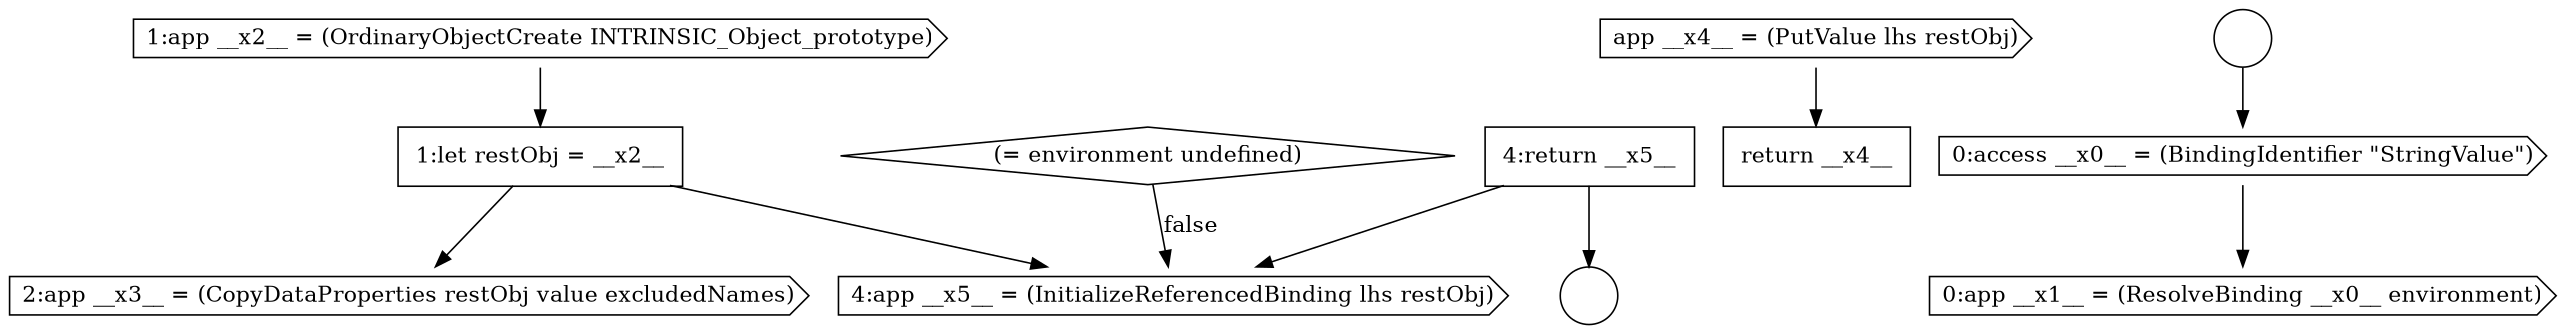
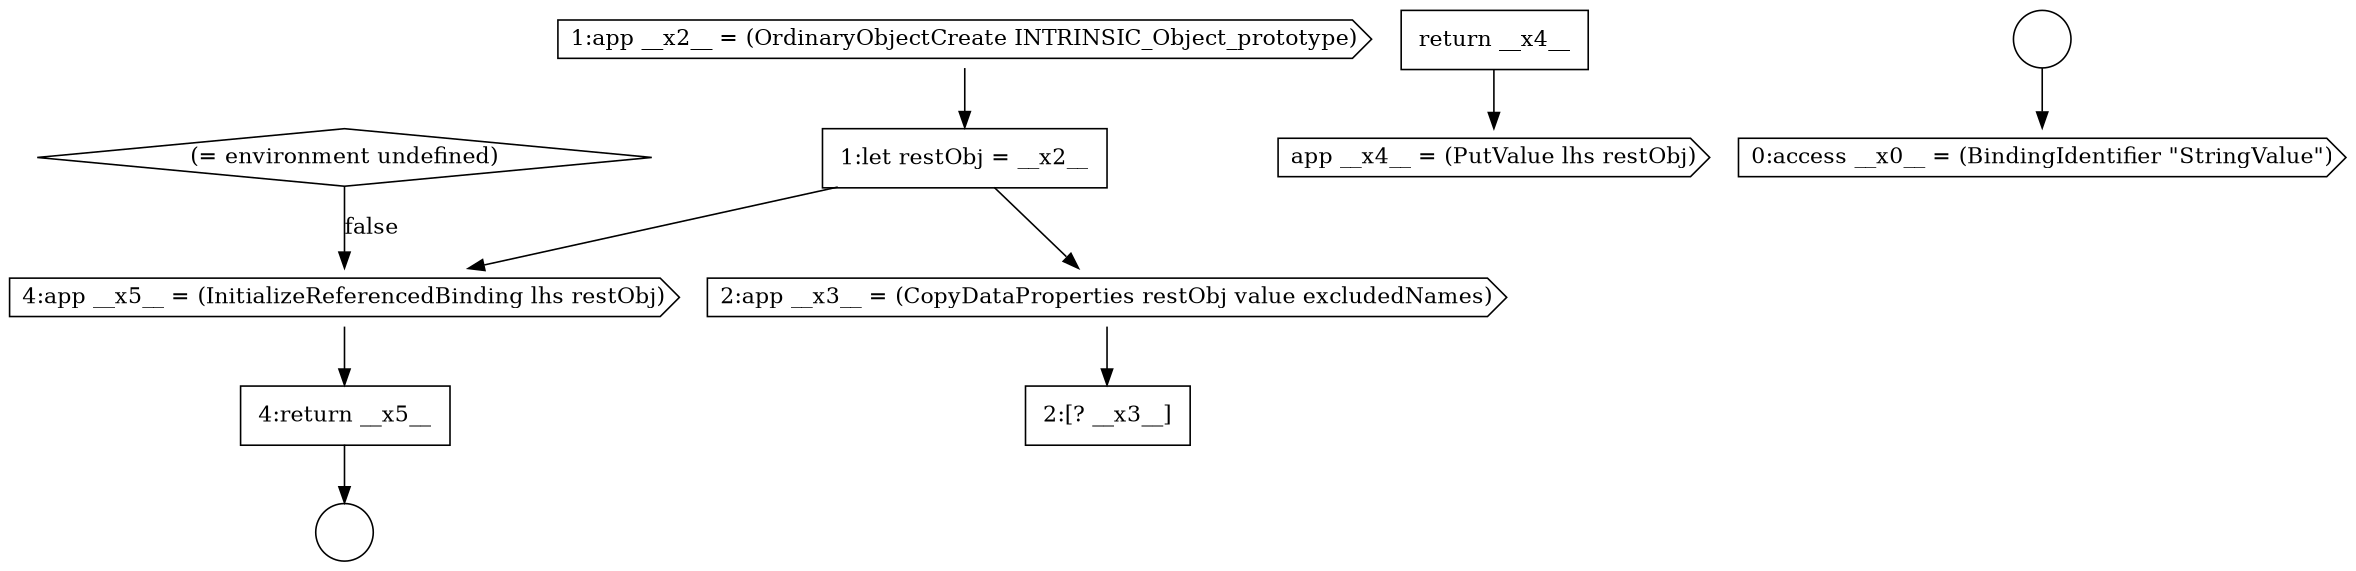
(1816, 89) -> (1494, 91)
(1388, 224) -> (345, 348)
(2243, 296) -> none
none -> (1107, 415)
